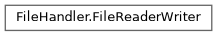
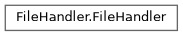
(109, 18) -> (91, 18)
